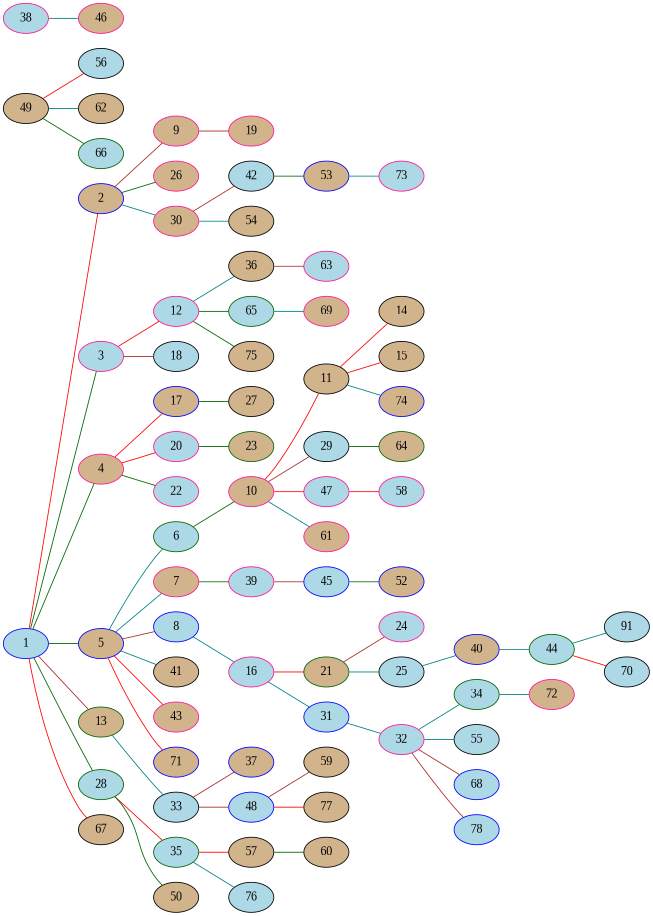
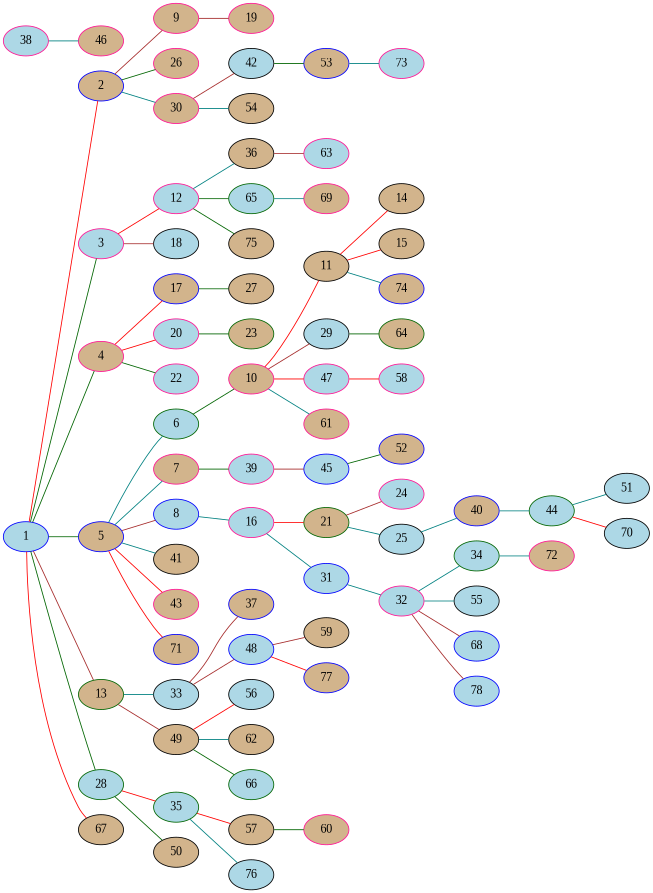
(627, 627) -> (627, 488)
none -> (139, 717)
(326, 807) -> (326, 678)
(326, 852) -> (326, 830)
